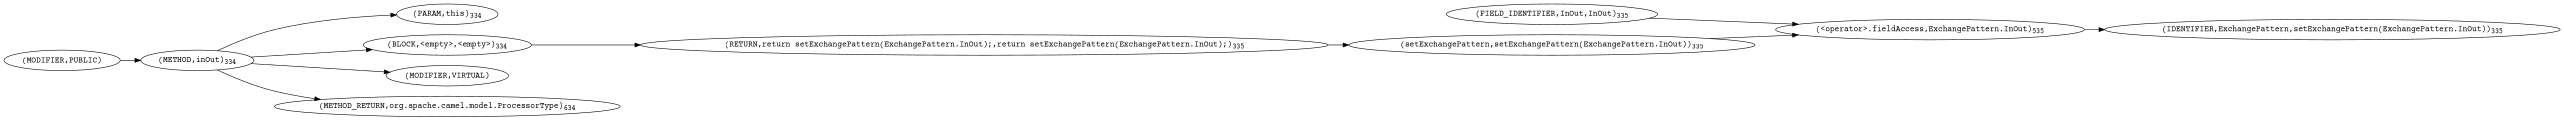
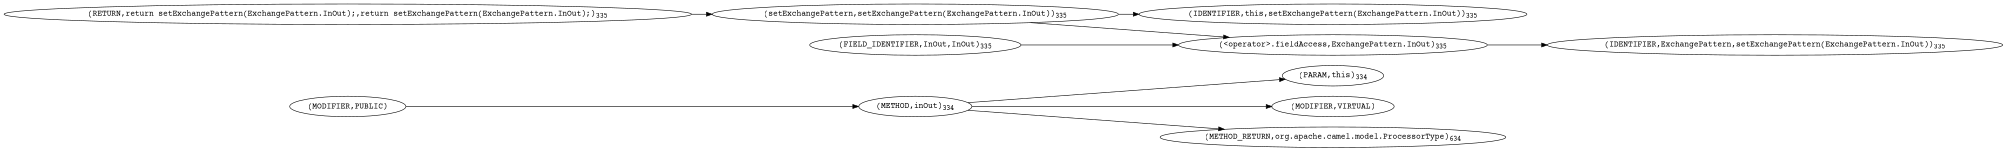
none -> (1333, 14)
(2038, 29) -> (1441, 44)
(447, 45) -> none
